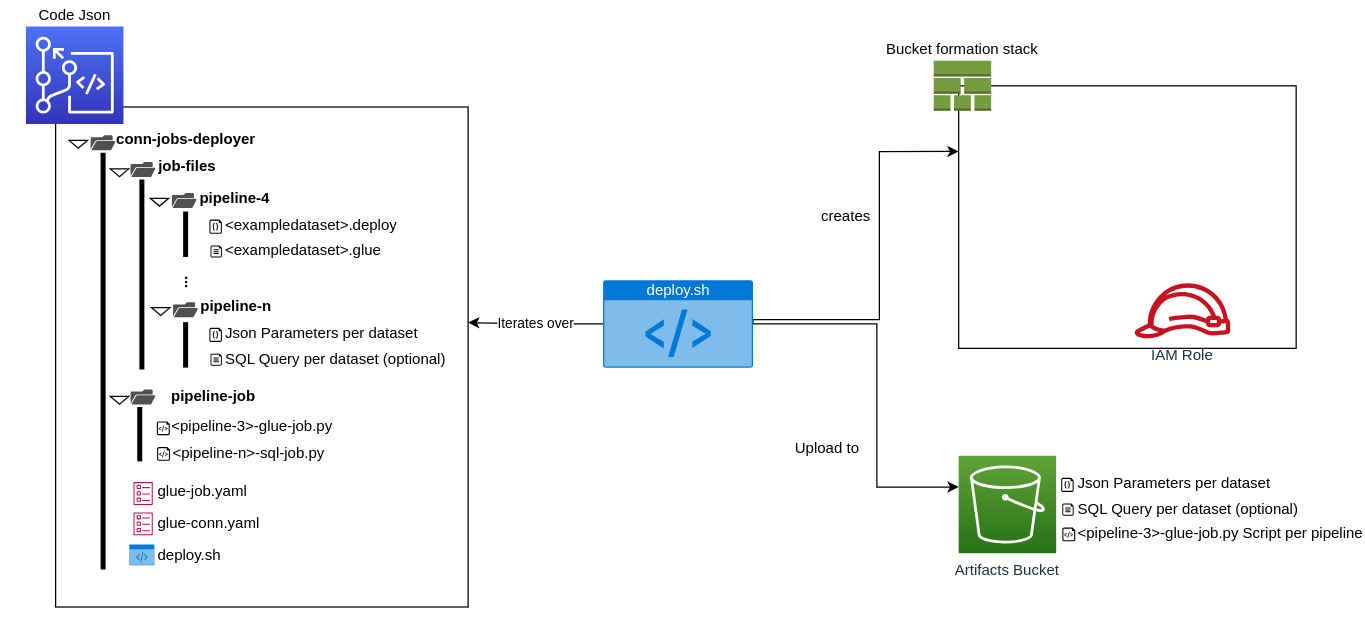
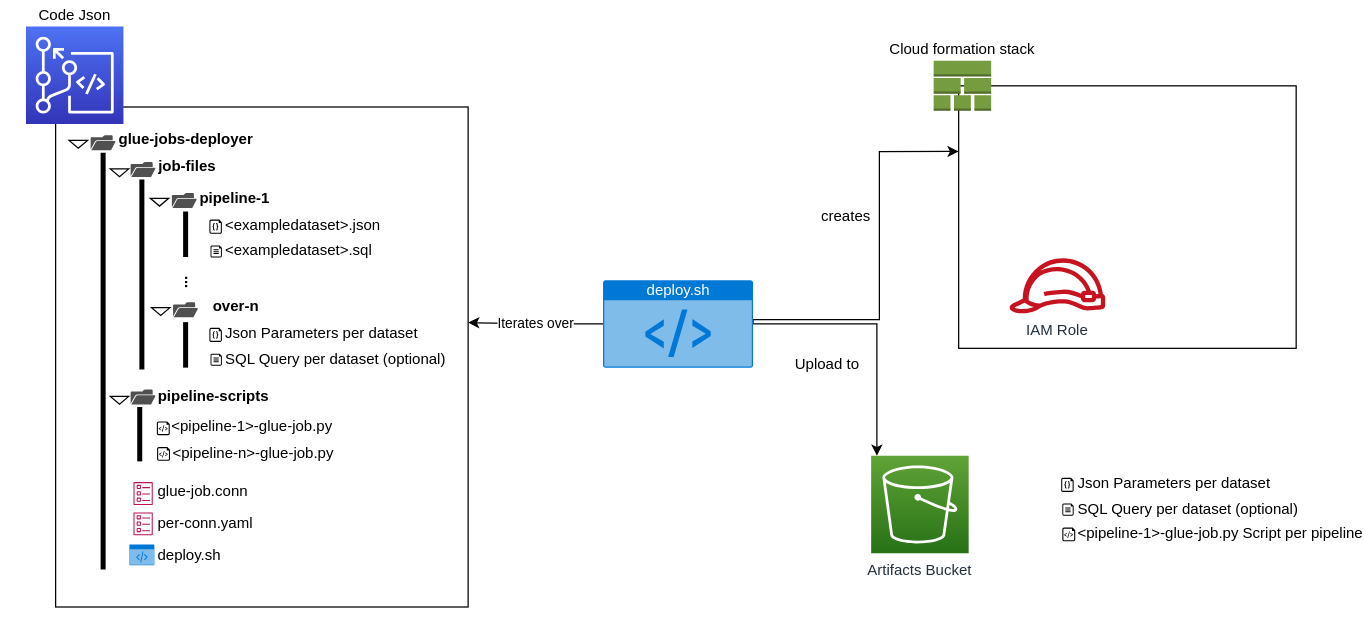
(963, 48) -> (963, 48)
(186, 139) -> (186, 139)
(235, 198) -> (235, 198)
(316, 226) -> (310, 226)
(308, 251) -> (304, 251)
(236, 307) -> (236, 307)
(1182, 311) -> (1057, 286)
(214, 397) -> (214, 397)
(263, 427) -> (263, 427)
(260, 453) -> (264, 453)
(207, 492) -> (209, 492)
(1007, 504) -> (920, 504)
(211, 523) -> (209, 523)
(1240, 533) -> (1240, 533)
